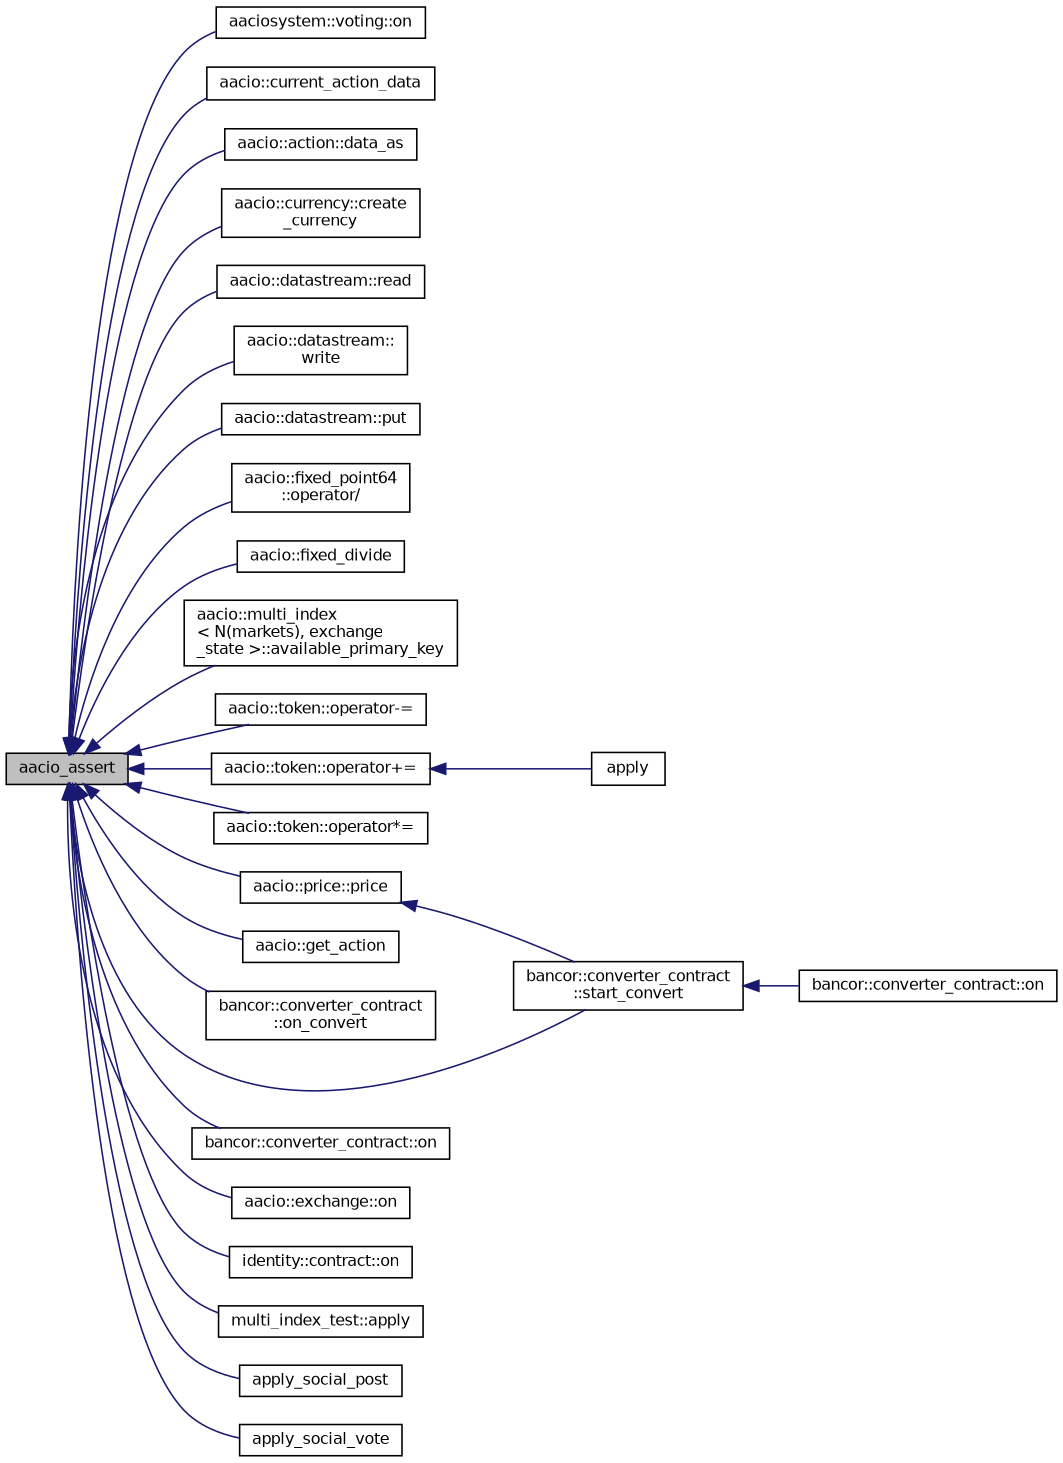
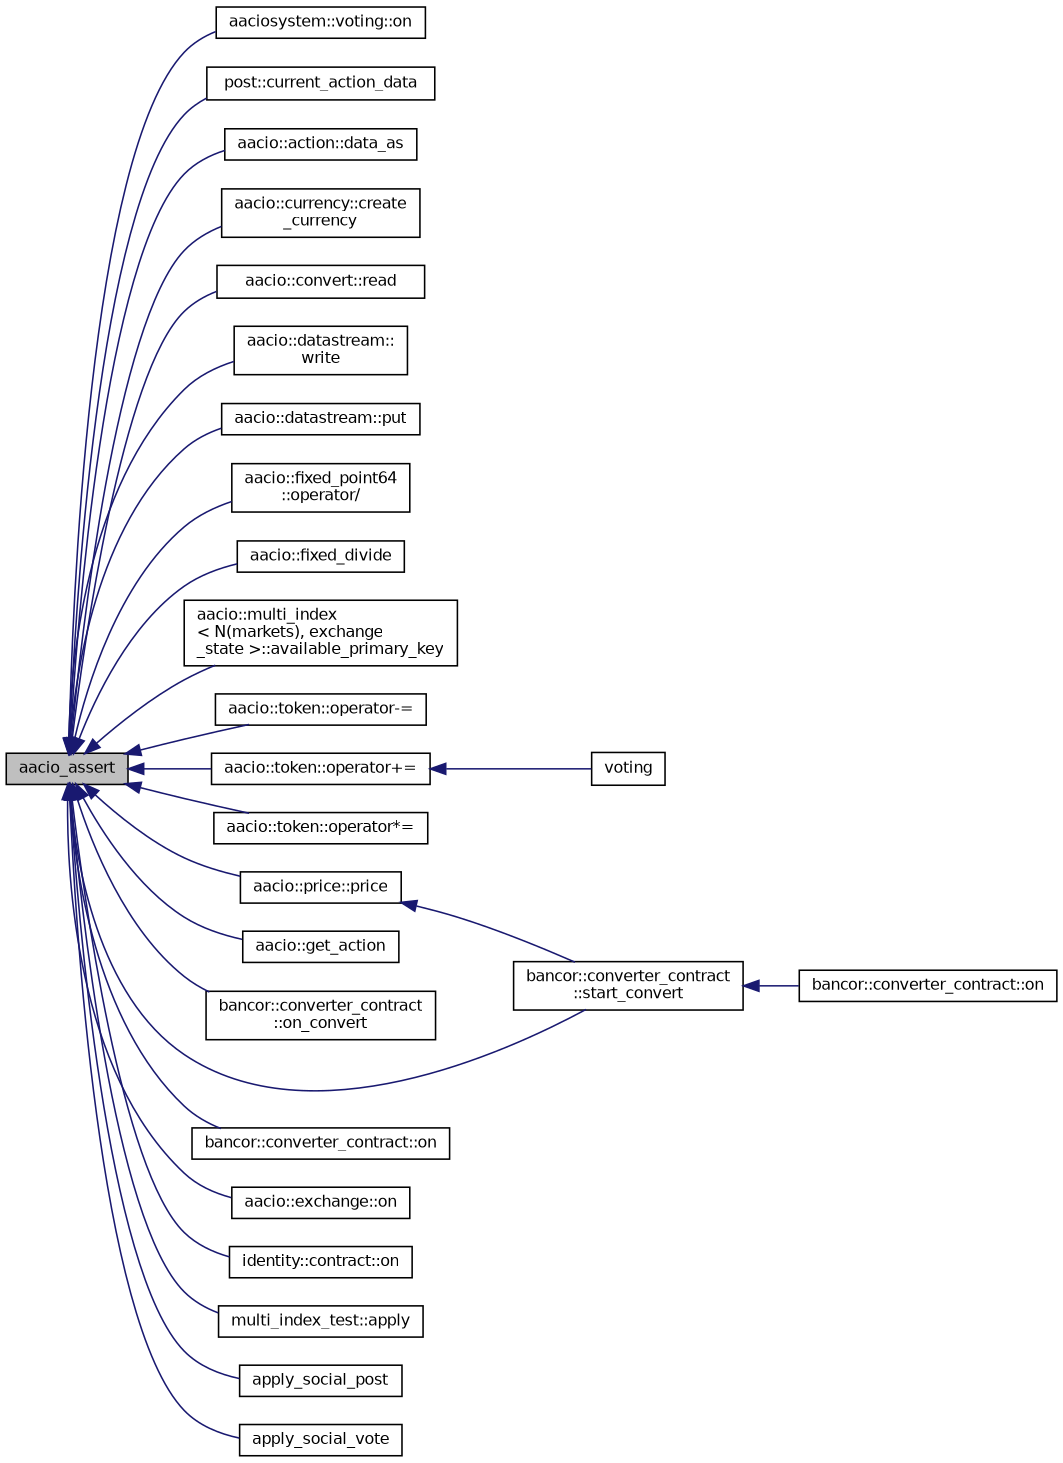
(321, 84) -> (321, 84)
(321, 282) -> (321, 282)
(628, 769) -> (628, 769)
